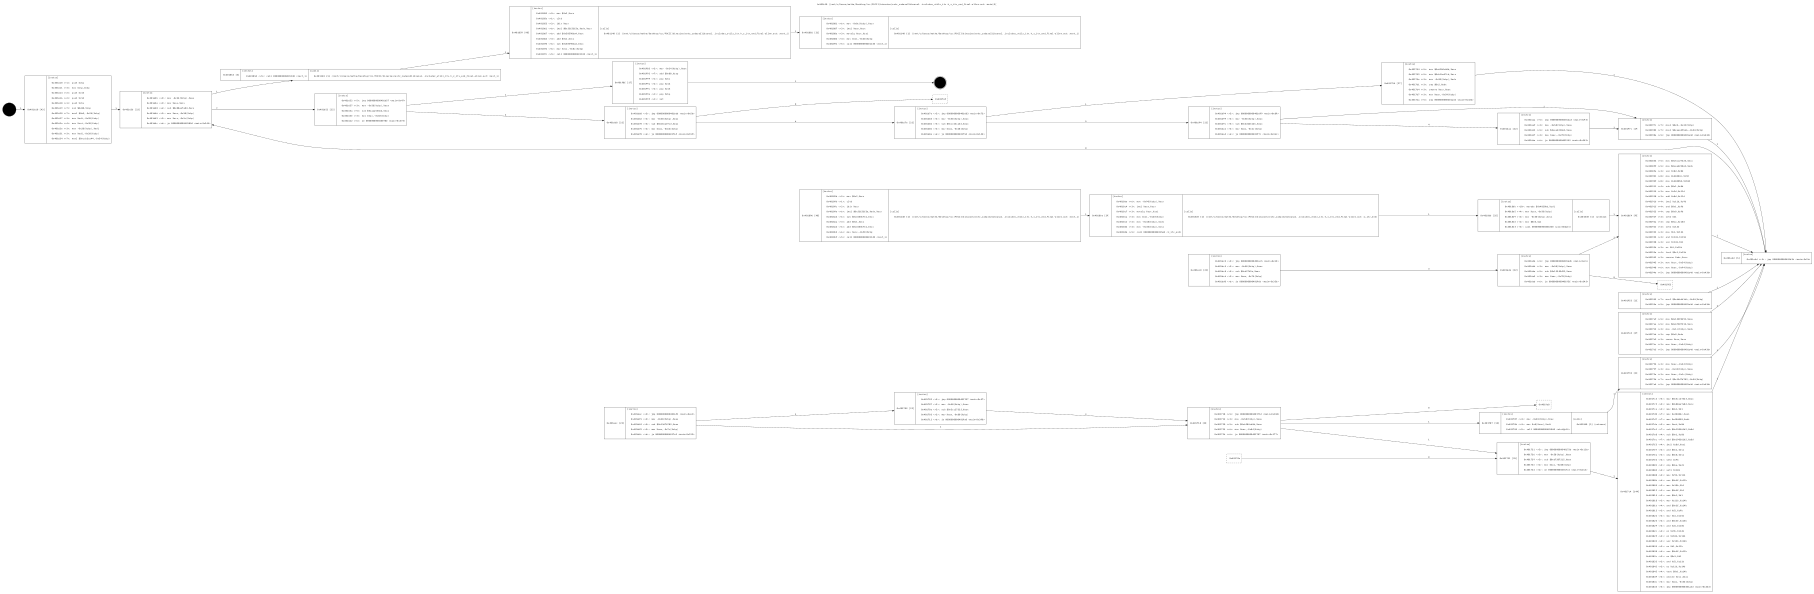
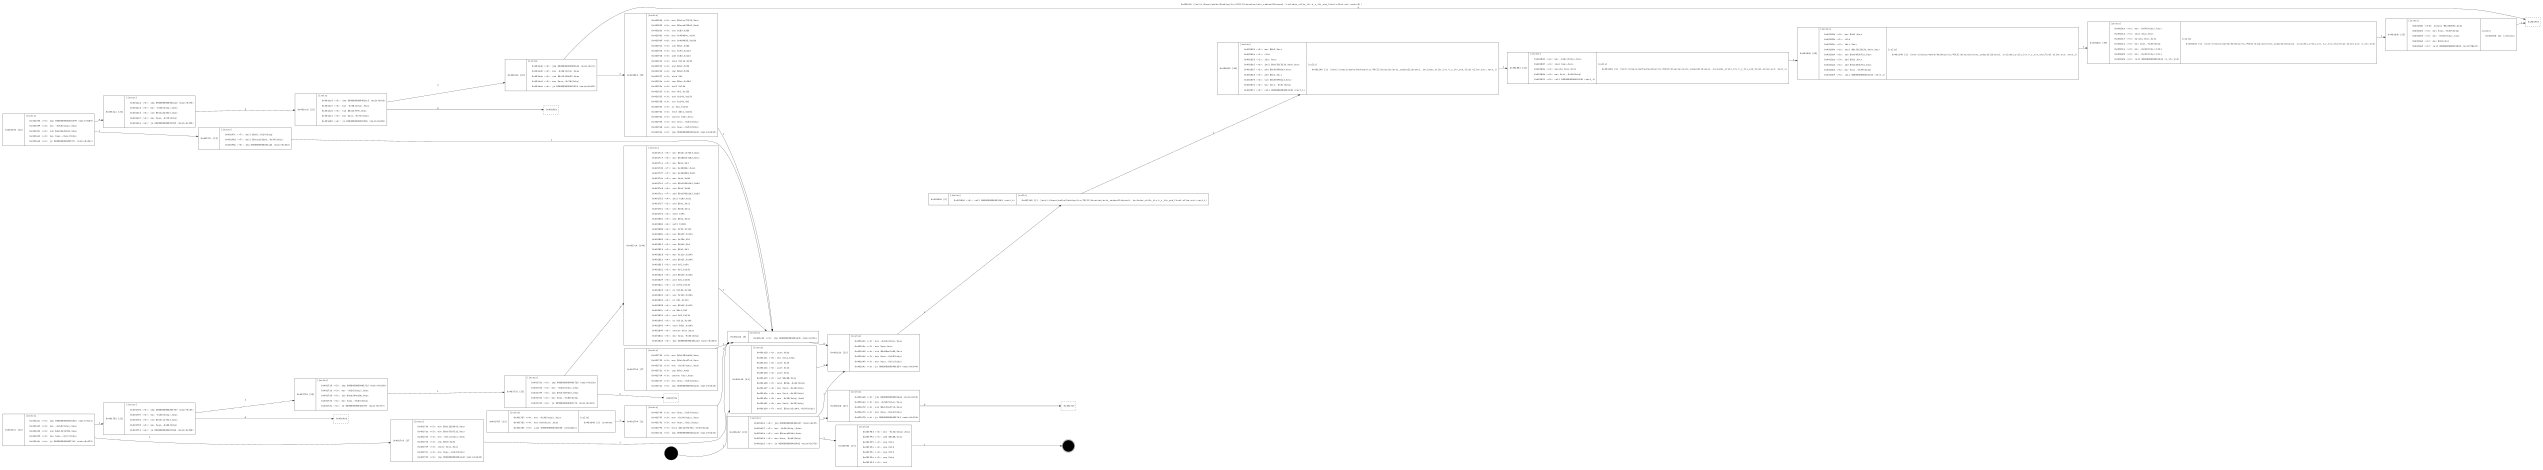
none -> (1792, 61)
(262, 110) -> (826, 392)
none -> (551, 110)
(940, 123) -> none
(1603, 129) -> (244, 111)
(1613, 216) -> (2520, 24)
(1665, 301) -> none
(1408, 413) -> (264, 419)
(1379, 423) -> none
(941, 430) -> (242, 445)
(1368, 458) -> (630, 396)
